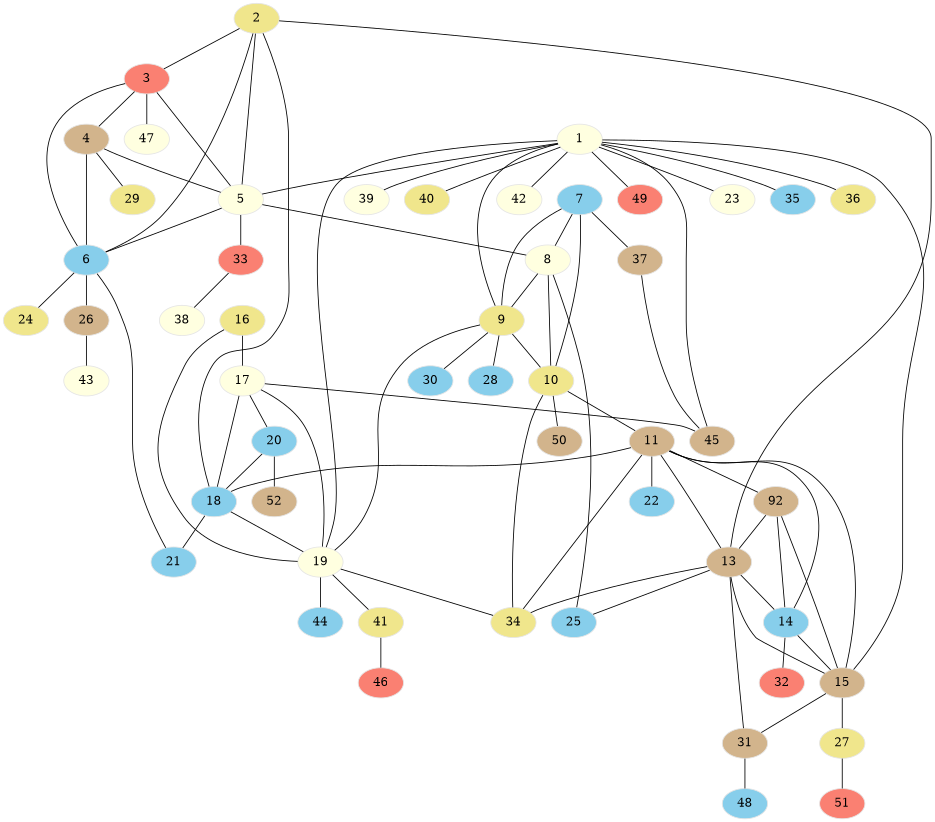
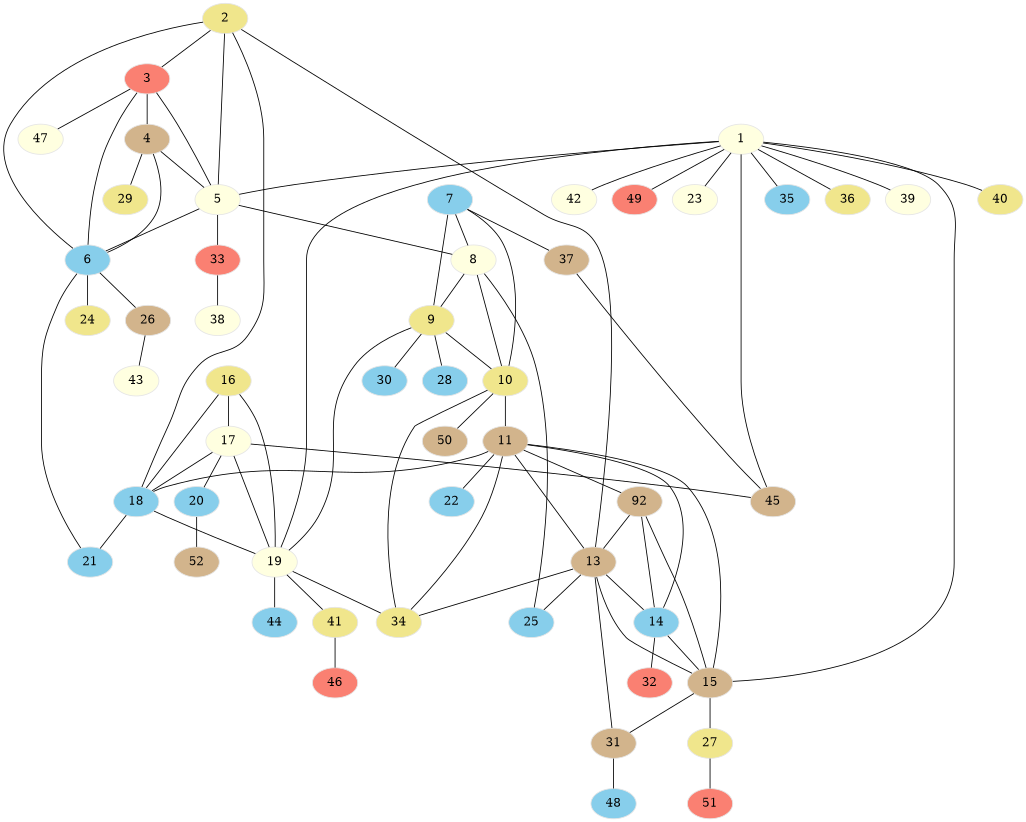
(481, 205) -> none
(244, 471) -> (182, 441)
